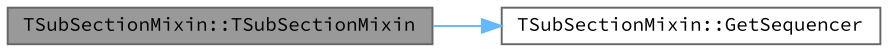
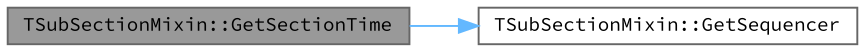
(220, 26) -> (209, 26)
